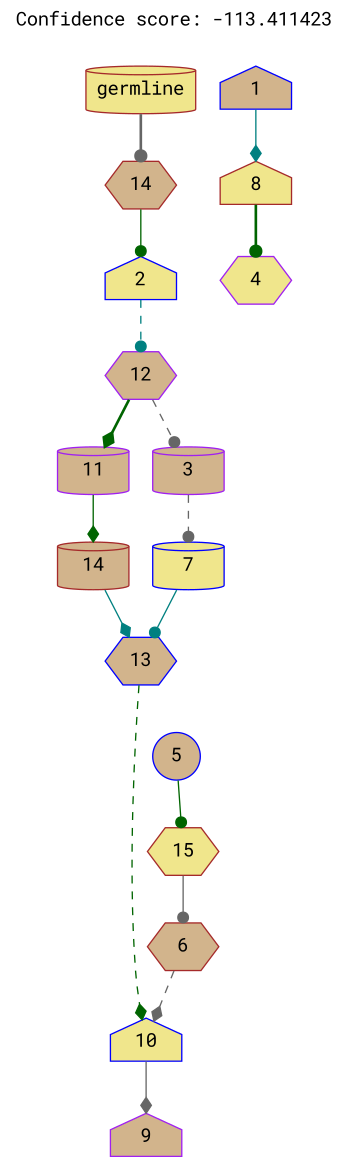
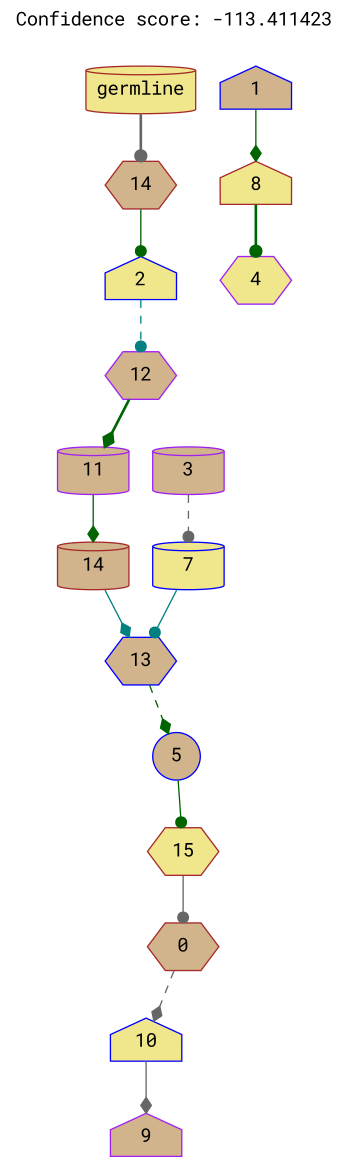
(256, 127) -> (256, 127)
(162, 418) -> none
(132, 845) -> (156, 702)
(183, 947) -> (183, 947)
